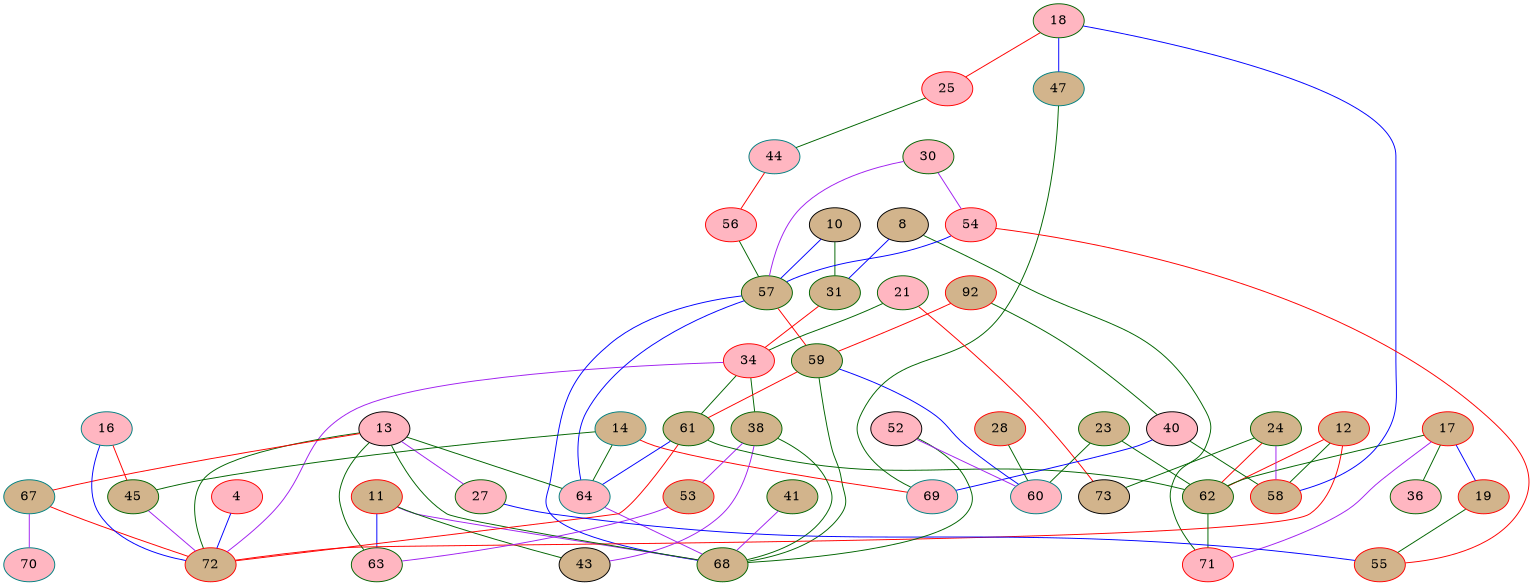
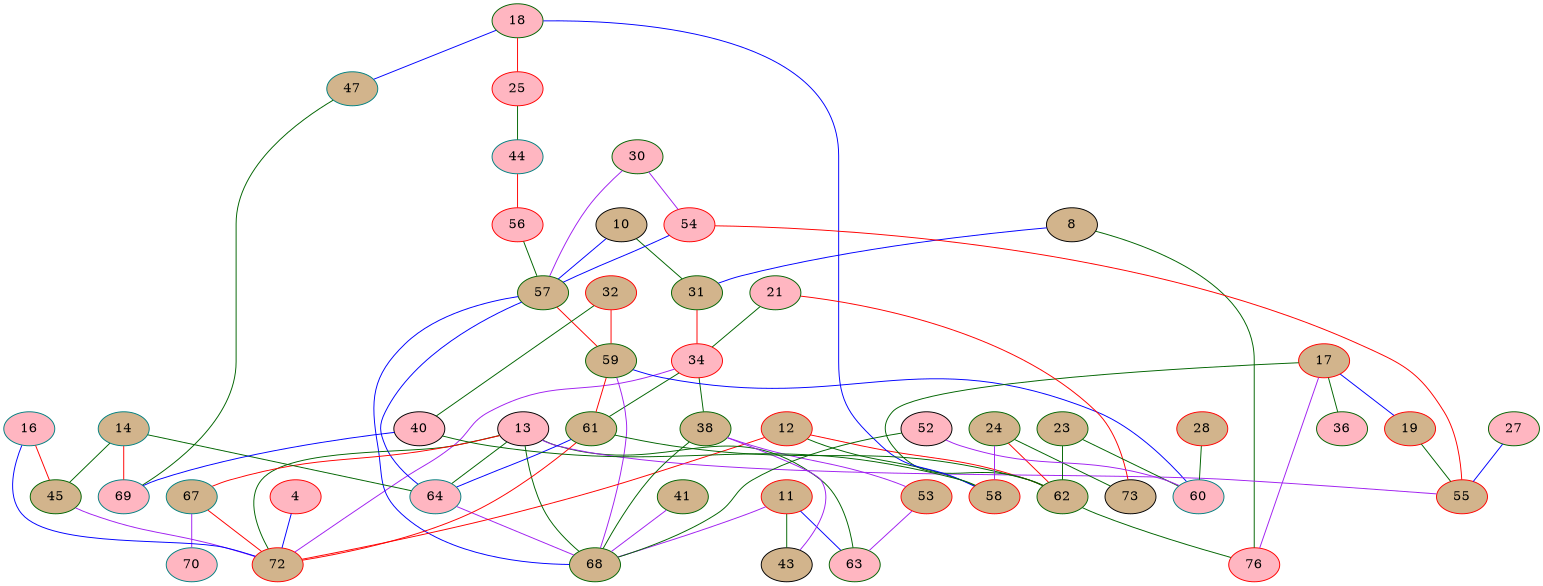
(971, 293) -> (611, 293)
(433, 463) -> (1056, 475)
(846, 499) -> (622, 464)
(1208, 565) -> (1254, 565)
